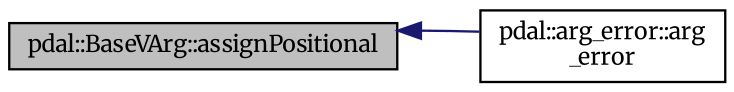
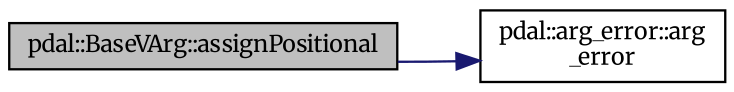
(450, 31) -> (427, 62)
